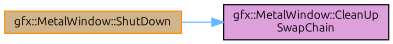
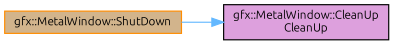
(306, 22) -> (306, 22)
